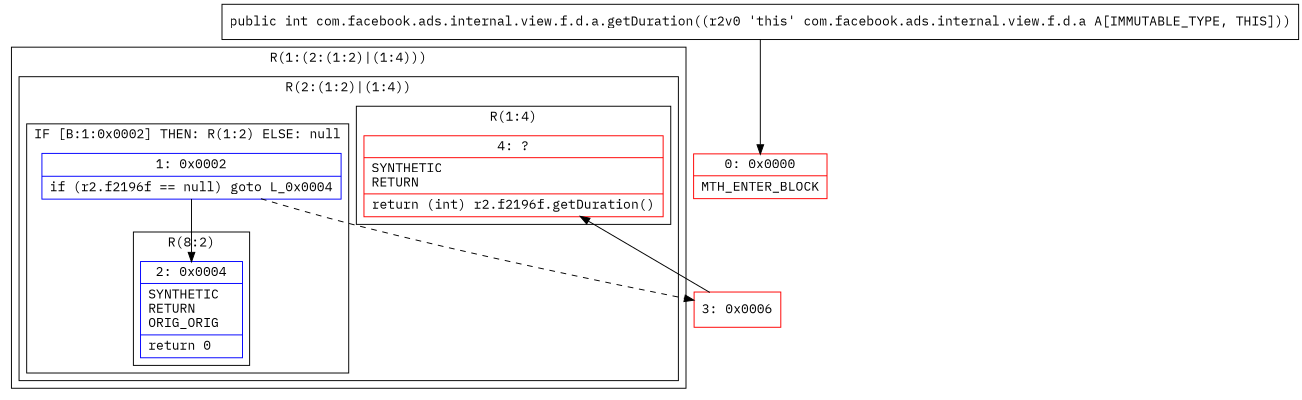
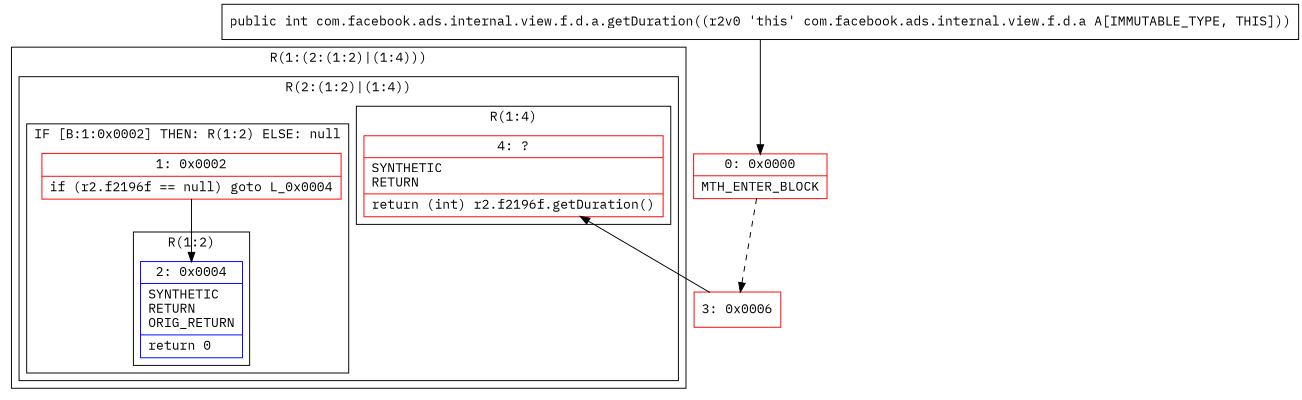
(192, 176) -> (192, 176)
(192, 243) -> (192, 243)
(472, 253) -> (749, 241)
(184, 323) -> (192, 323)
